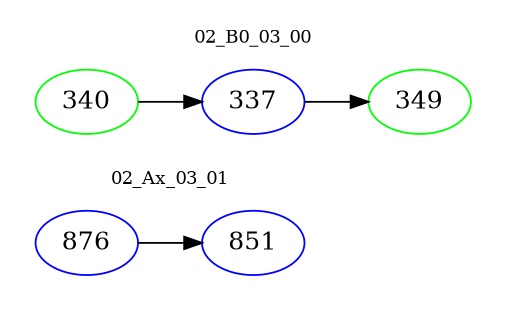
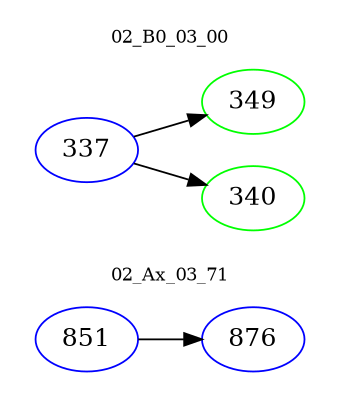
(161, 102) -> (161, 172)
(170, 180) -> (170, 276)
(161, 243) -> (161, 339)
